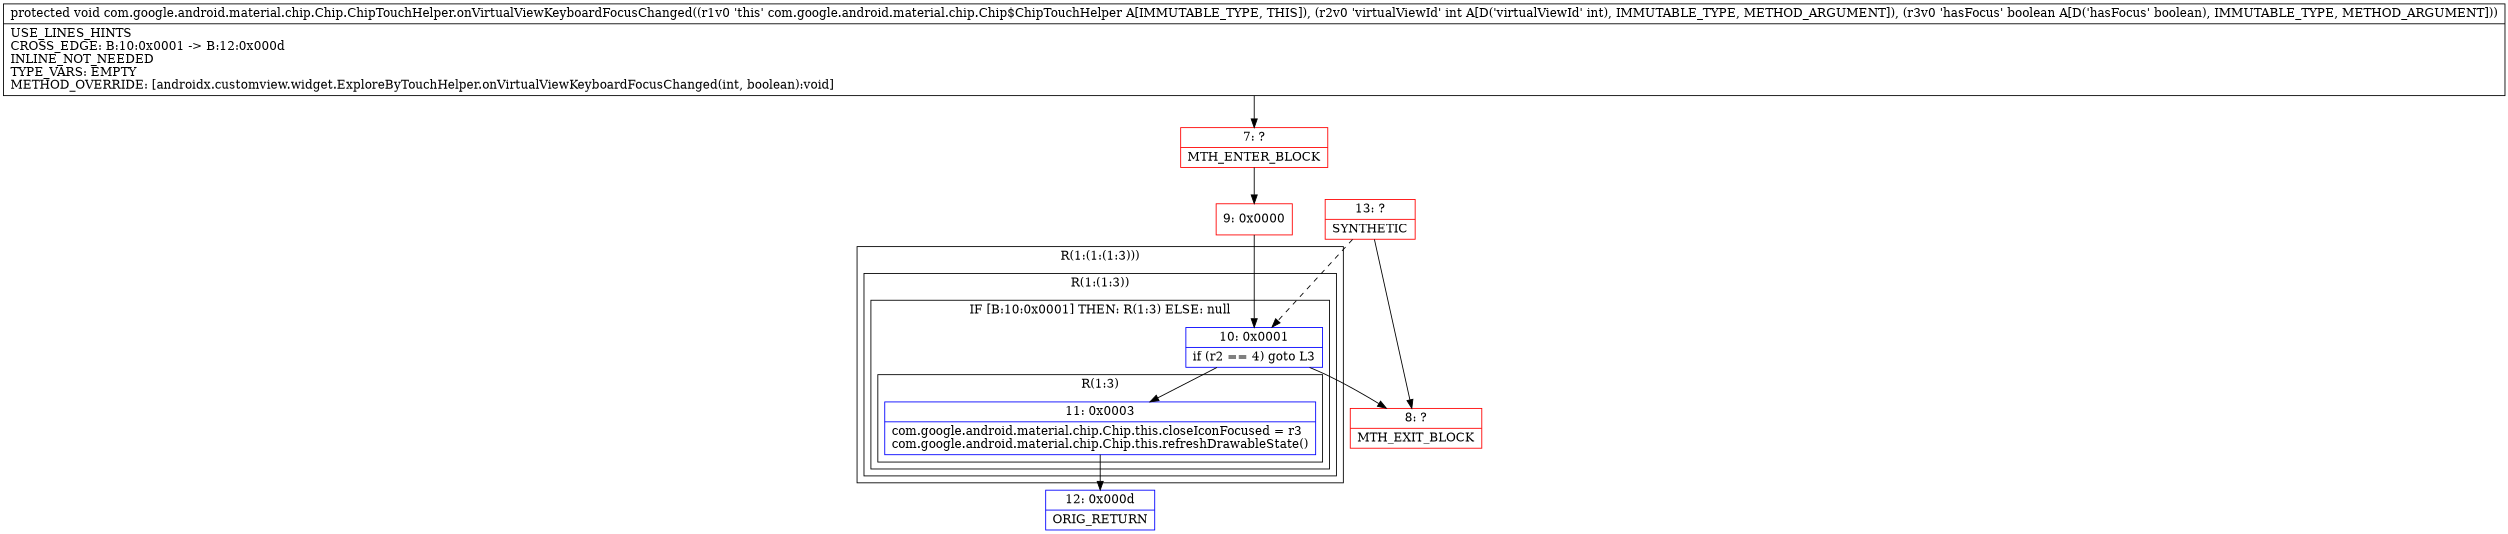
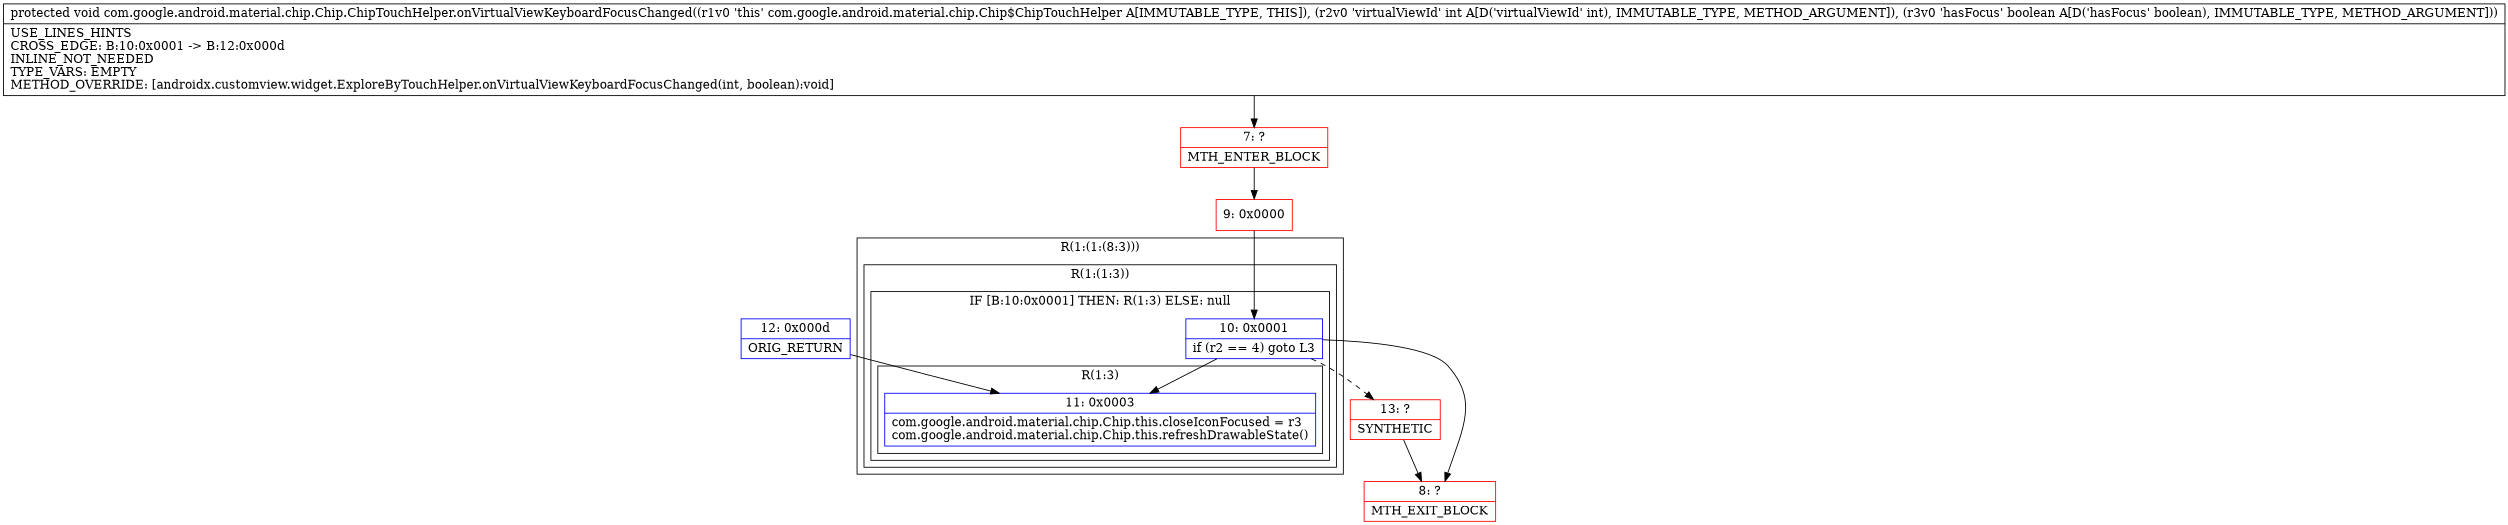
(1100, 257) -> (1100, 248)
(1315, 280) -> (1350, 381)
(1100, 468) -> (921, 373)
